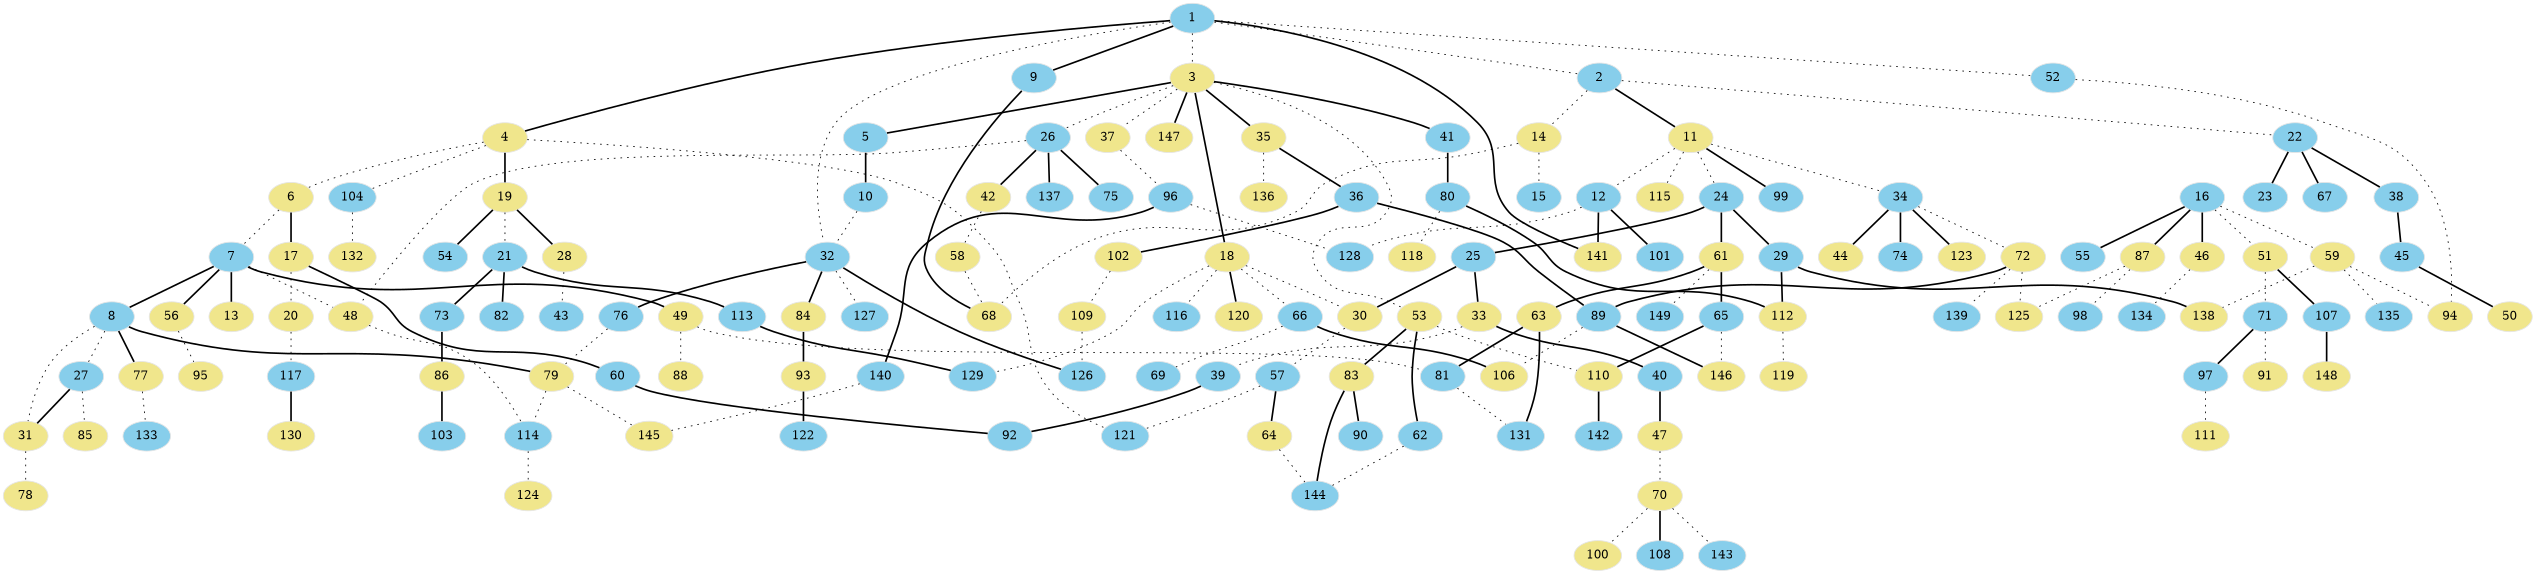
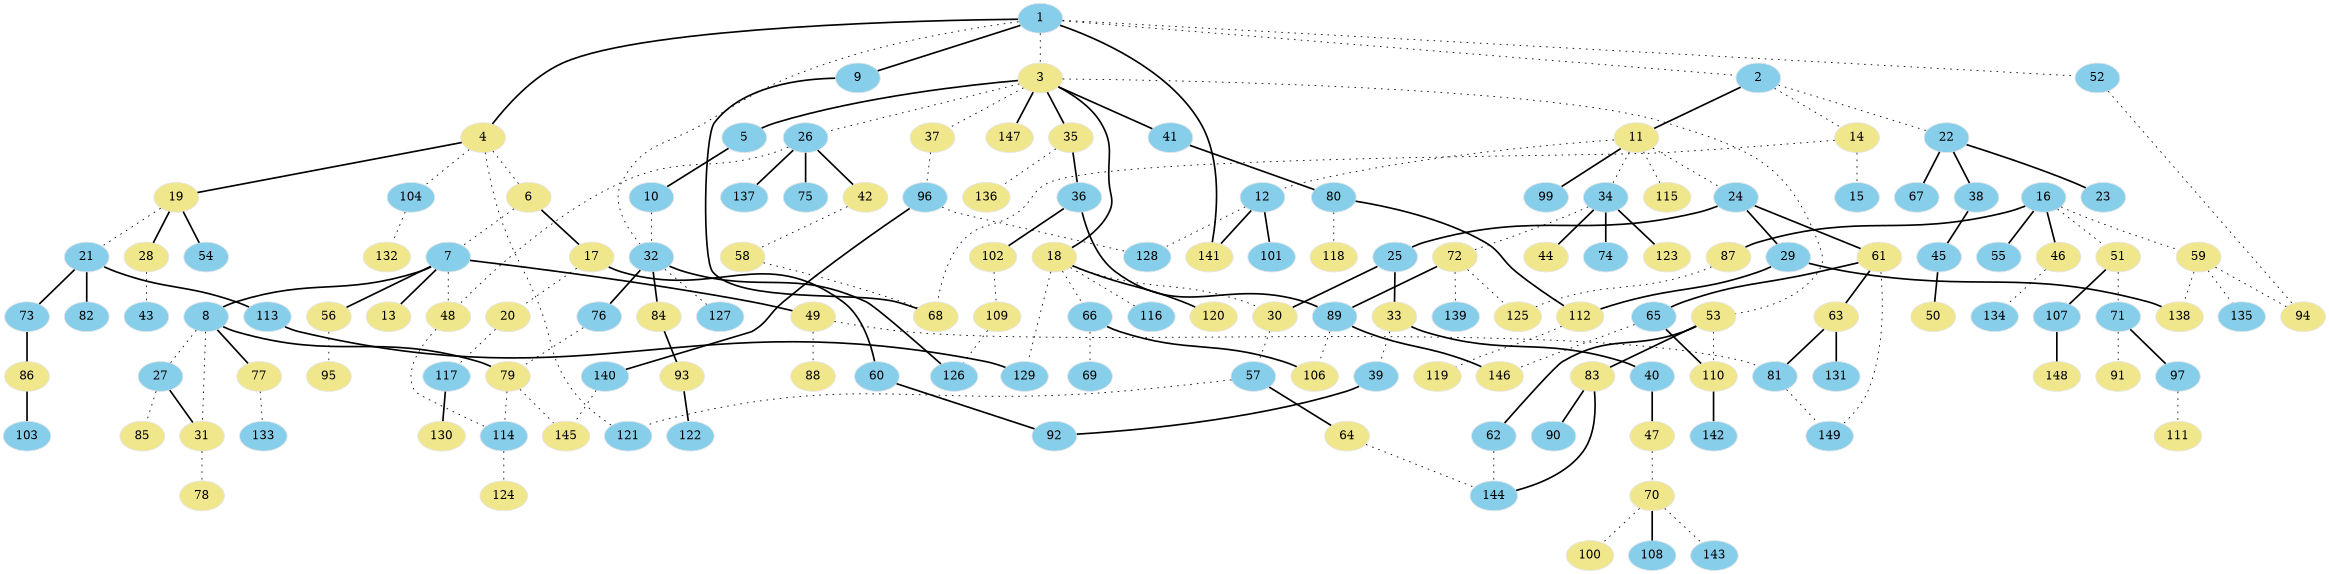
(2080, 317) -> none
(1482, 406) -> (1802, 406)
